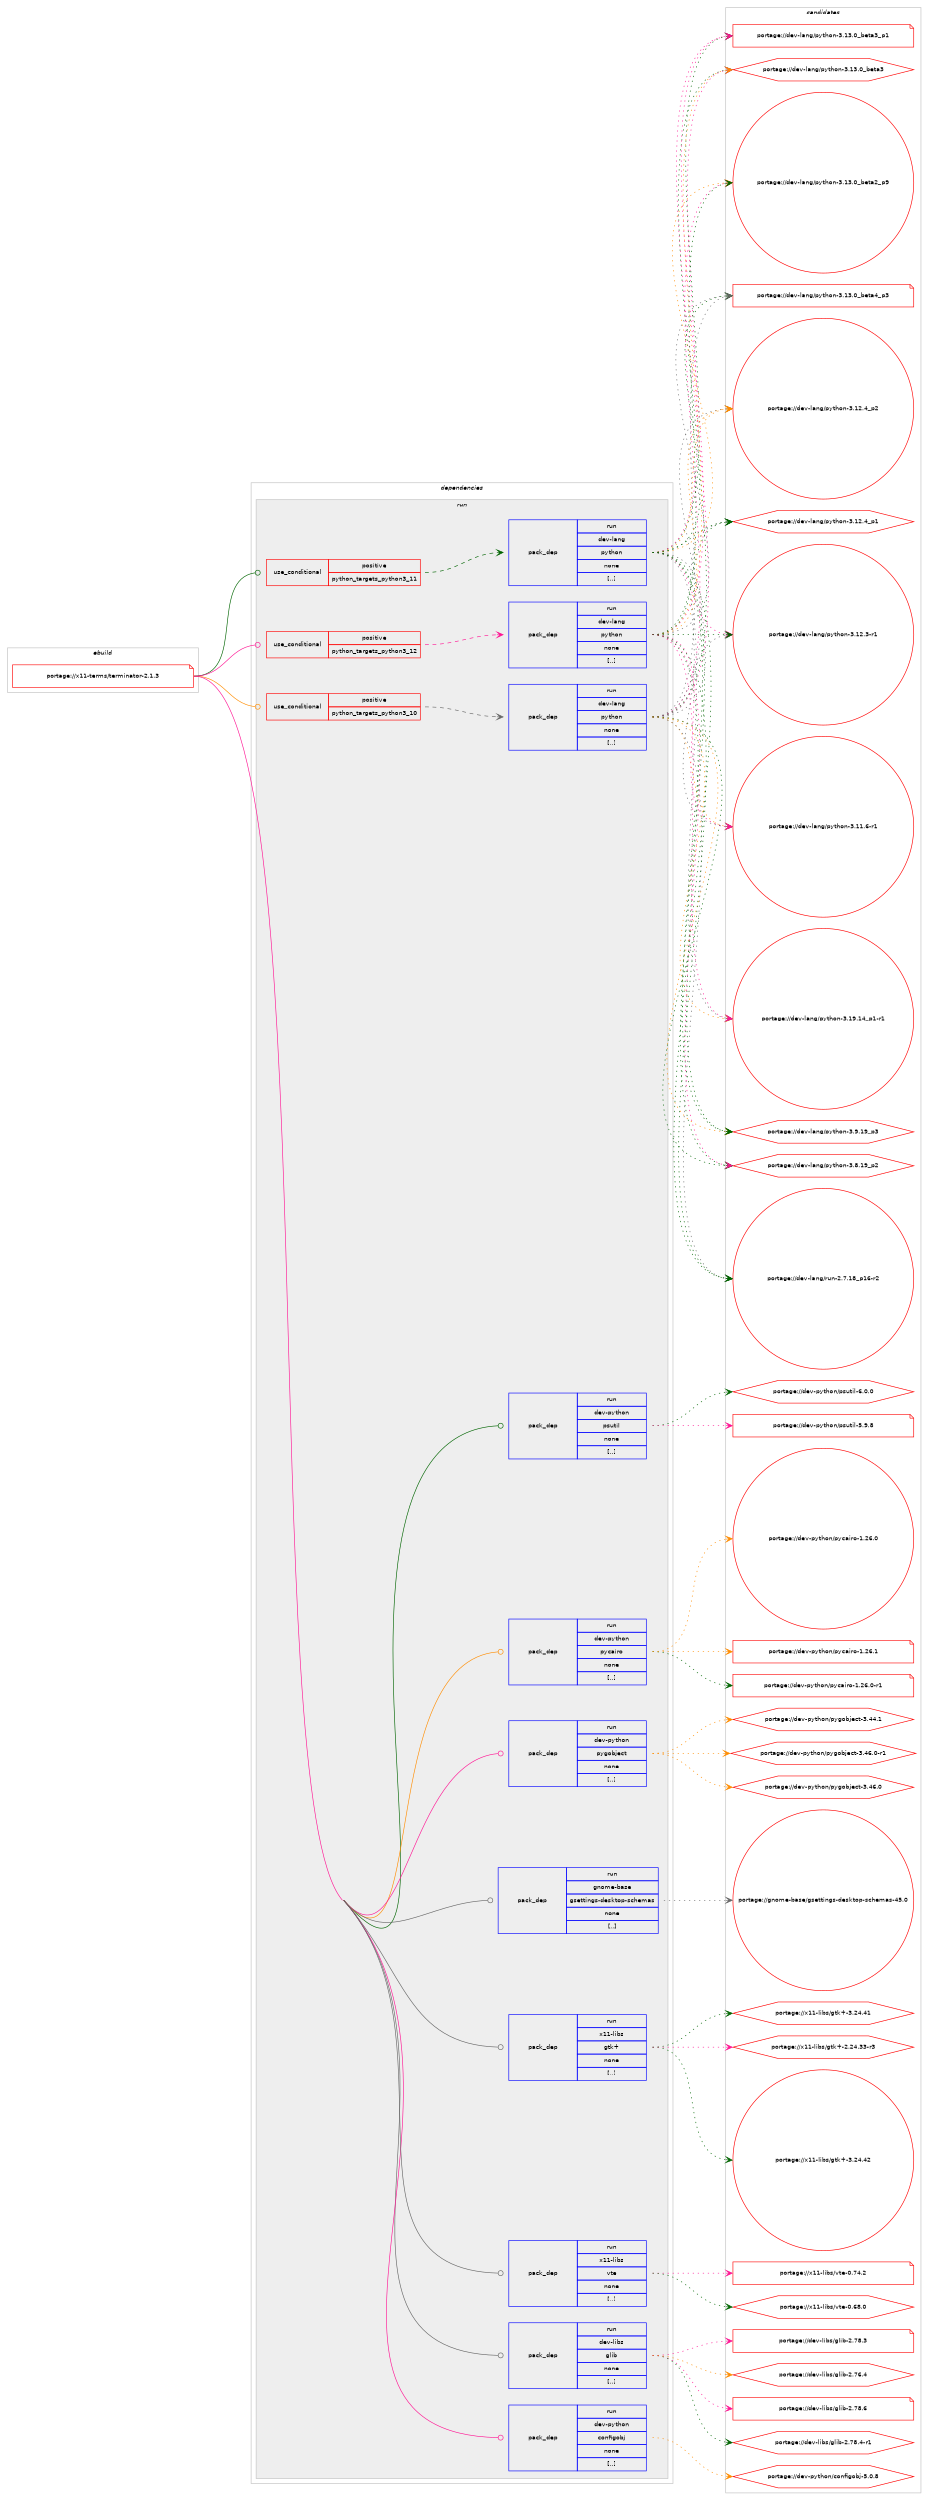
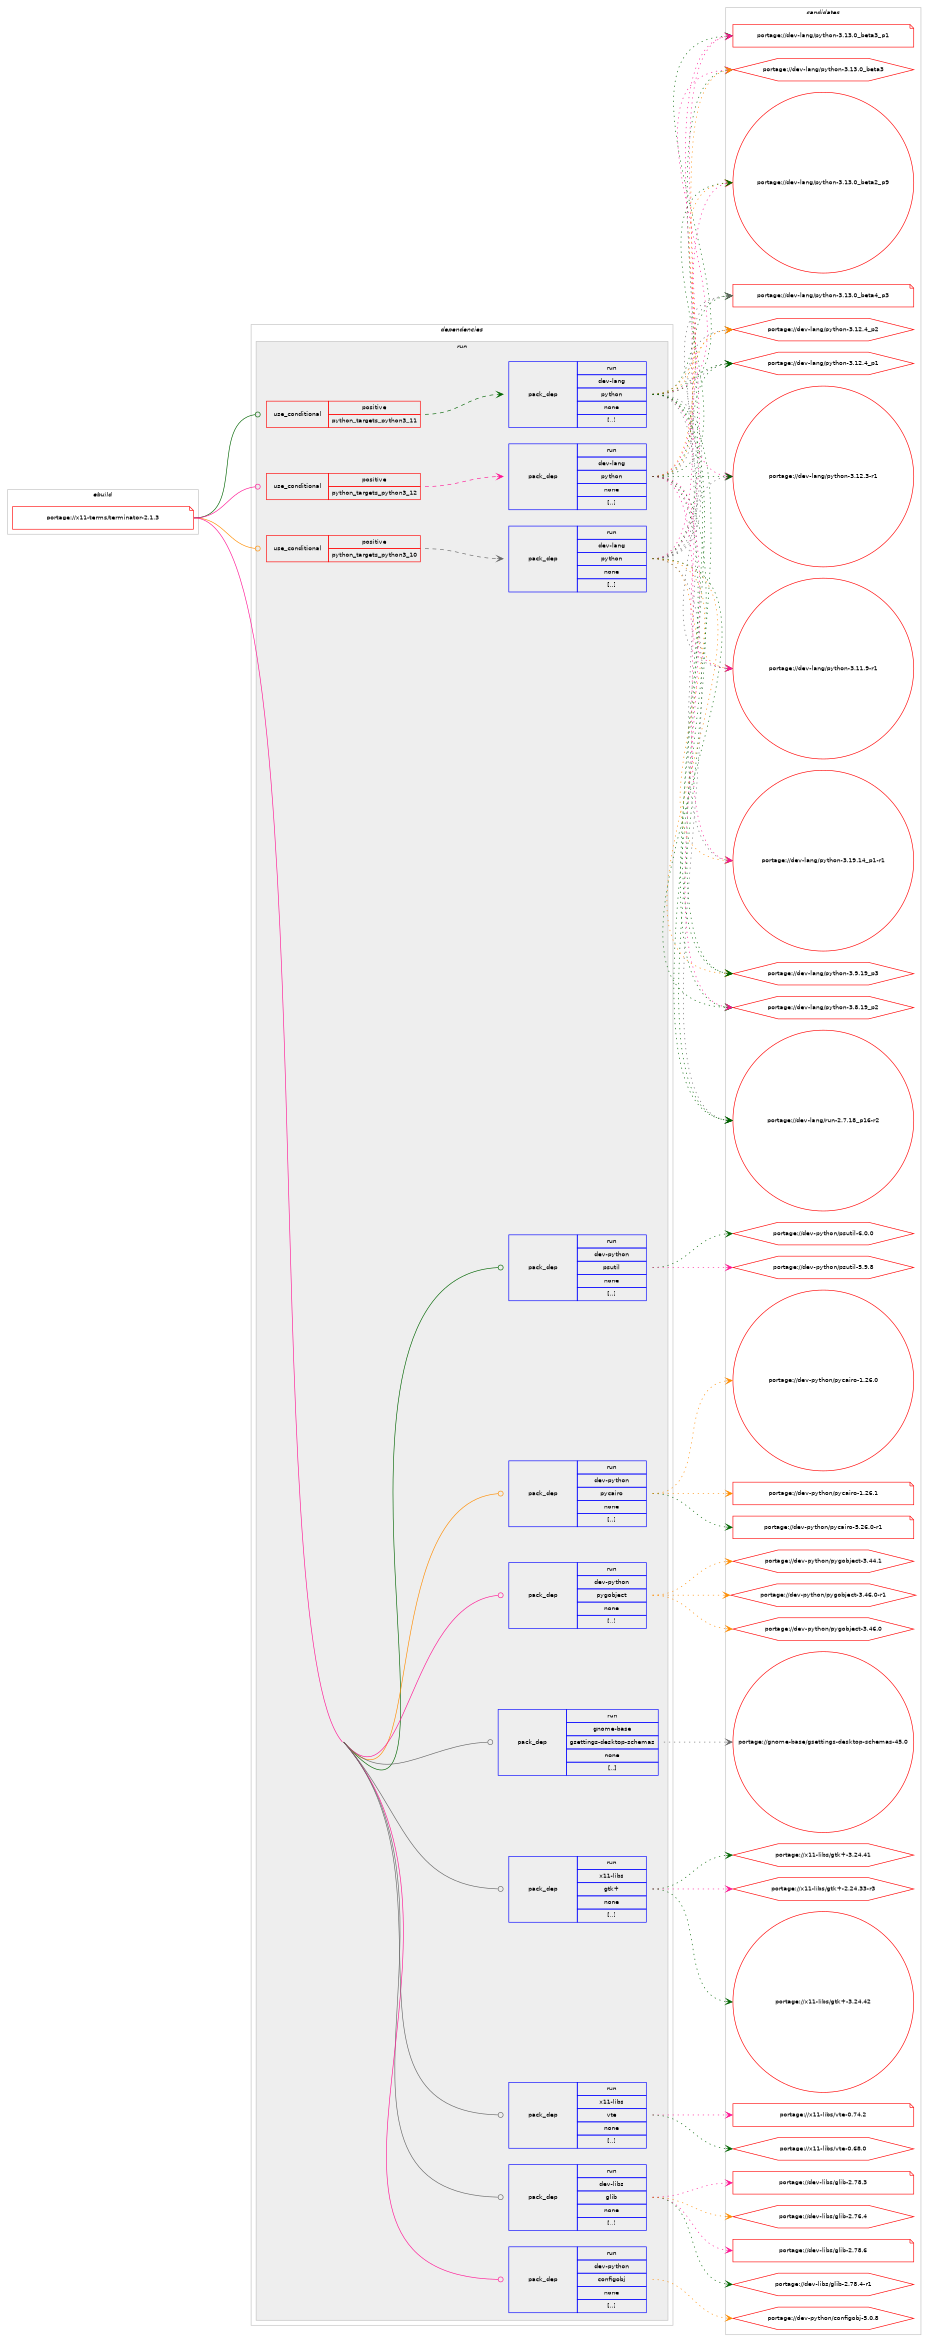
(823, 409) -> (823, 330)
(823, 827) -> (823, 669)
(823, 1426) -> (823, 1267)
(823, 1686) -> (823, 1527)
